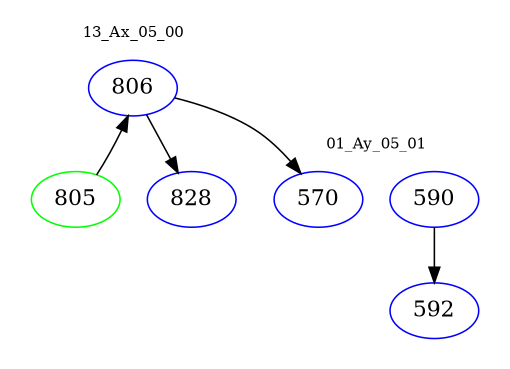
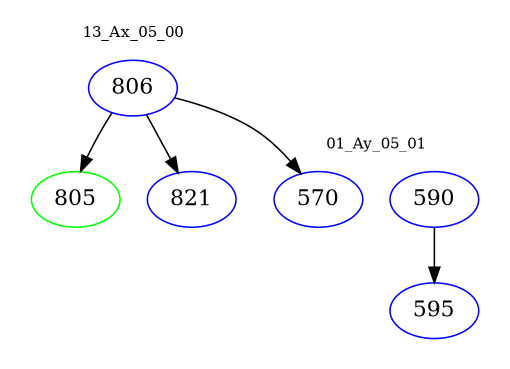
(110, 153) -> (99, 135)
(192, 199) -> (192, 199)
(434, 311) -> (434, 311)
